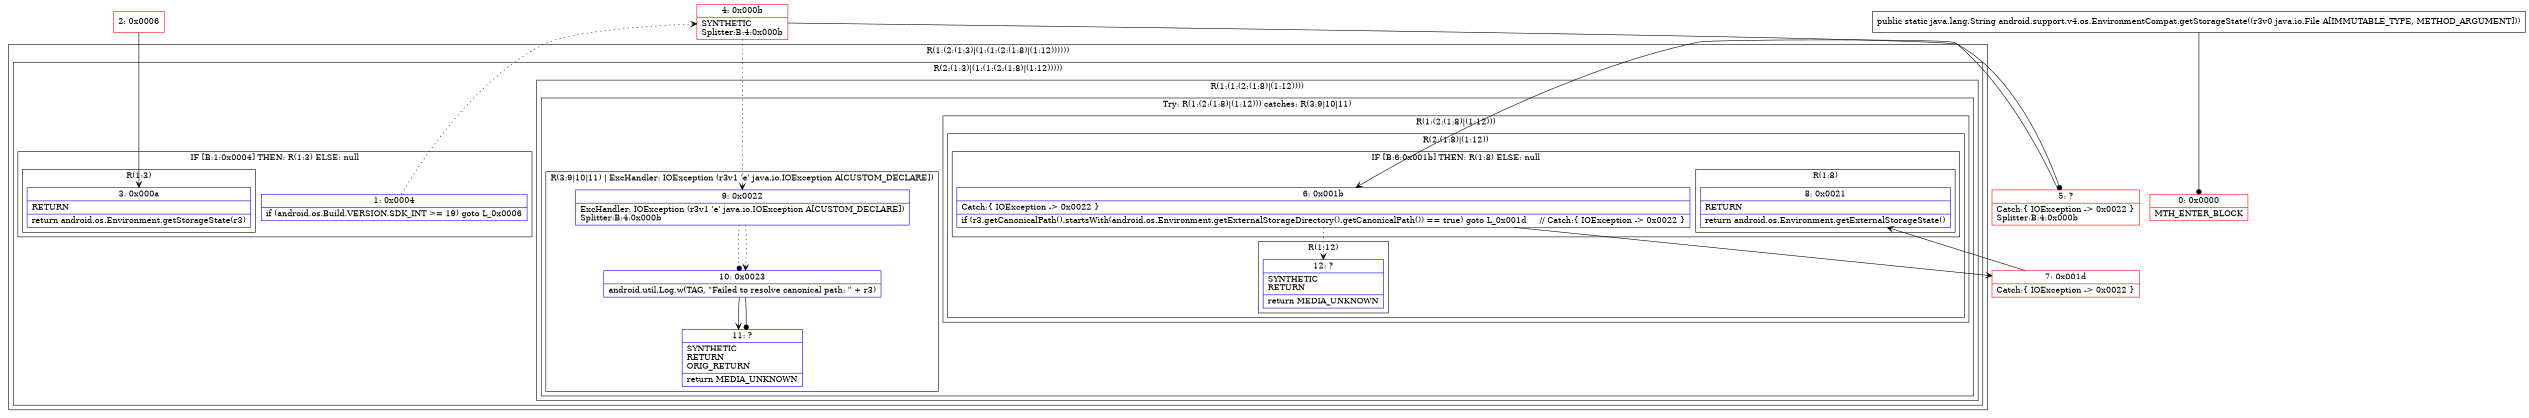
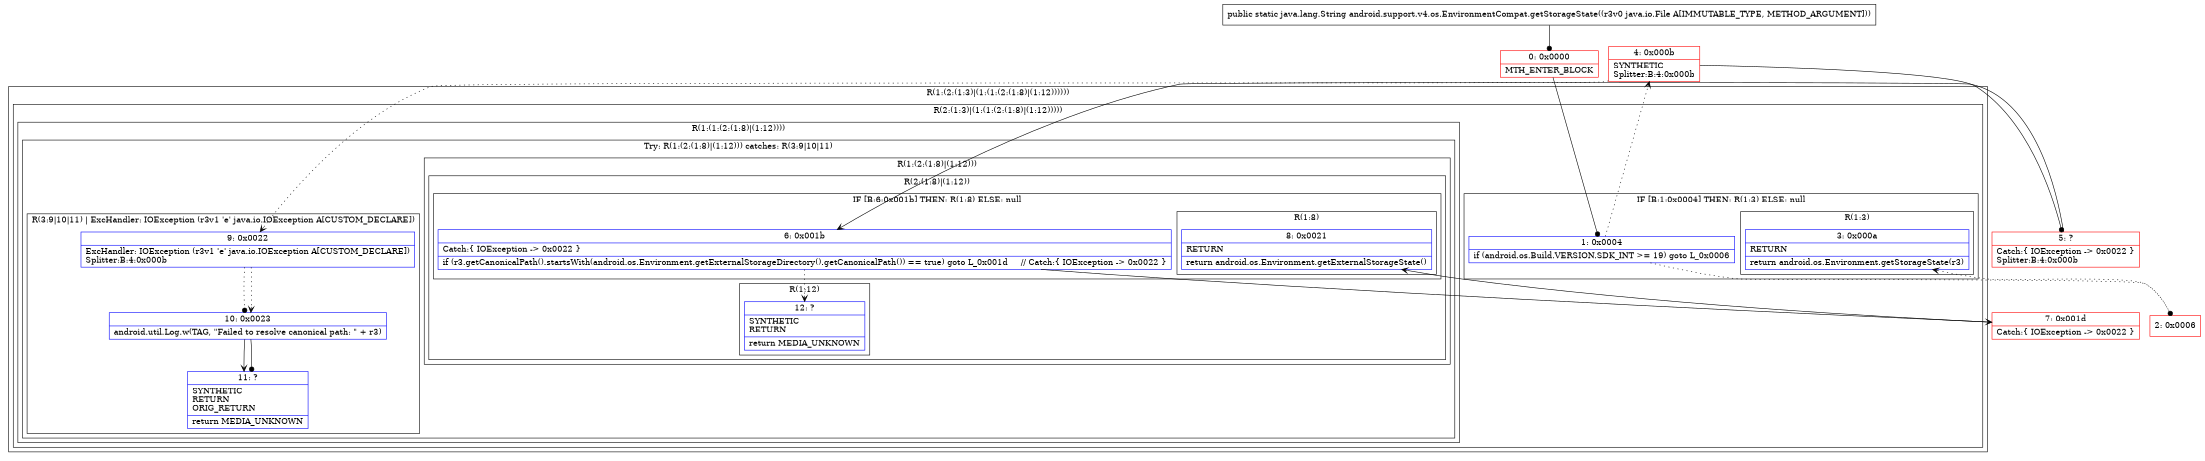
(139, 107) -> (2063, 279)
none -> (1575, 154)
none -> (1916, 280)
